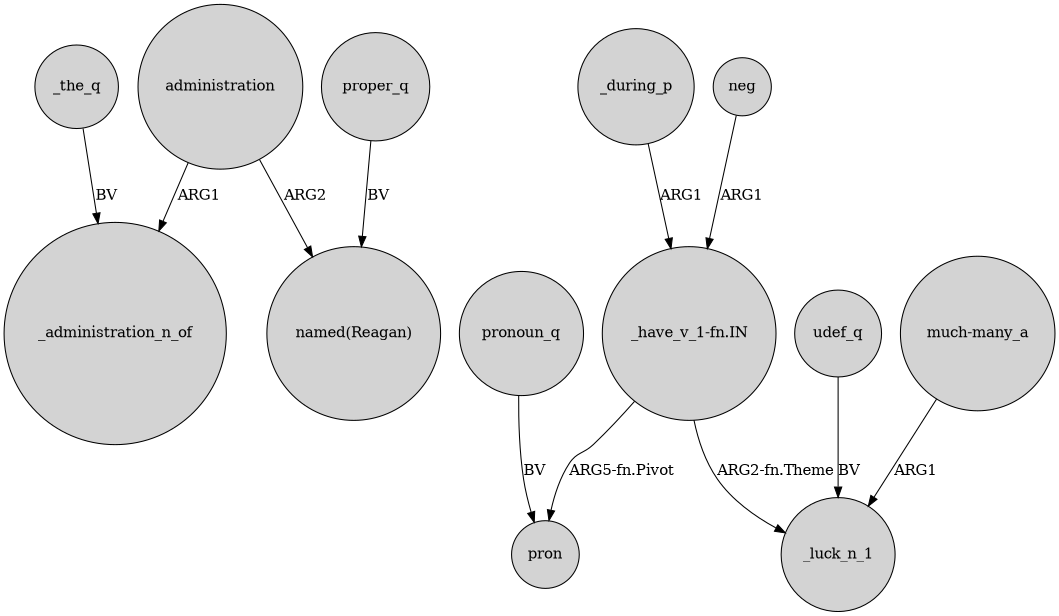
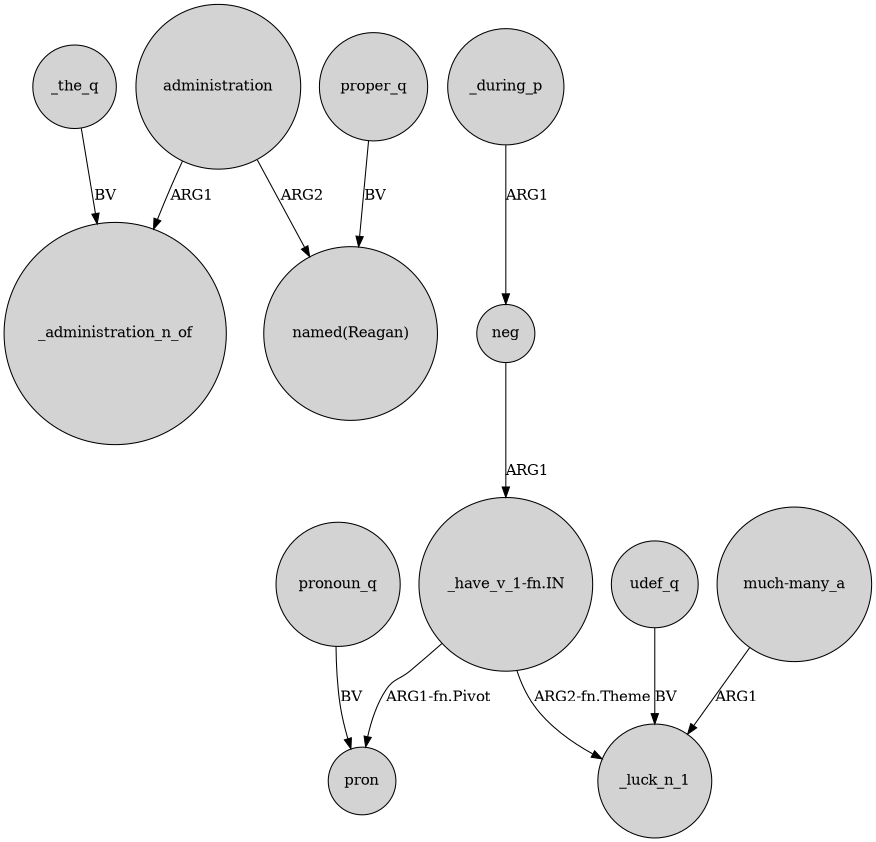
(658, 191) -> (506, 219)
(622, 471) -> (439, 698)
